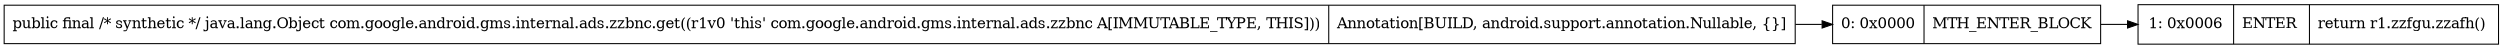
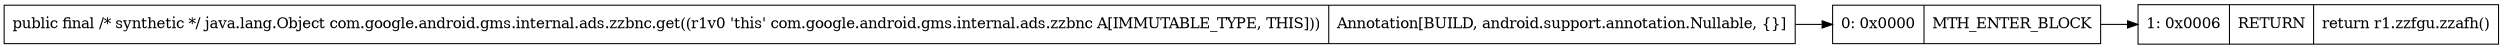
(2269, 24) -> (2272, 24)
